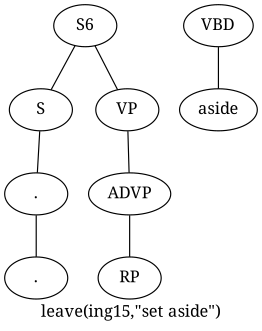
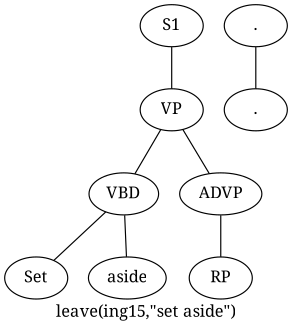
(85, 26) -> (172, 26)
(41, 110) -> none
none -> (148, 152)
none -> (36, 278)
